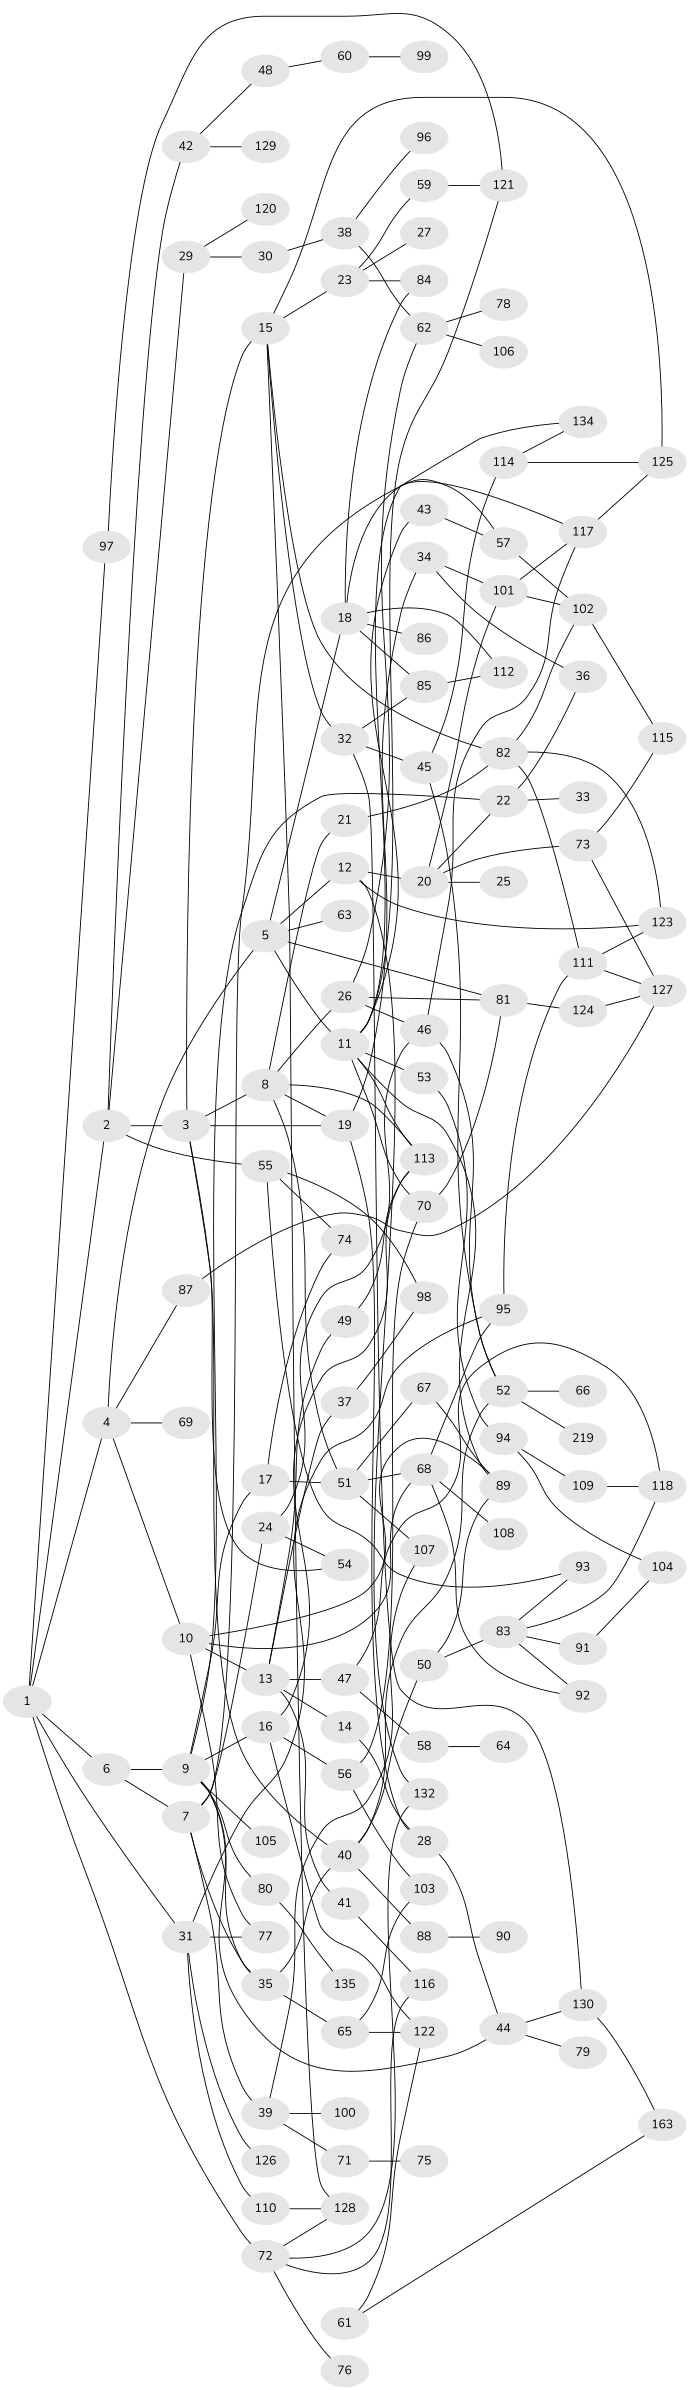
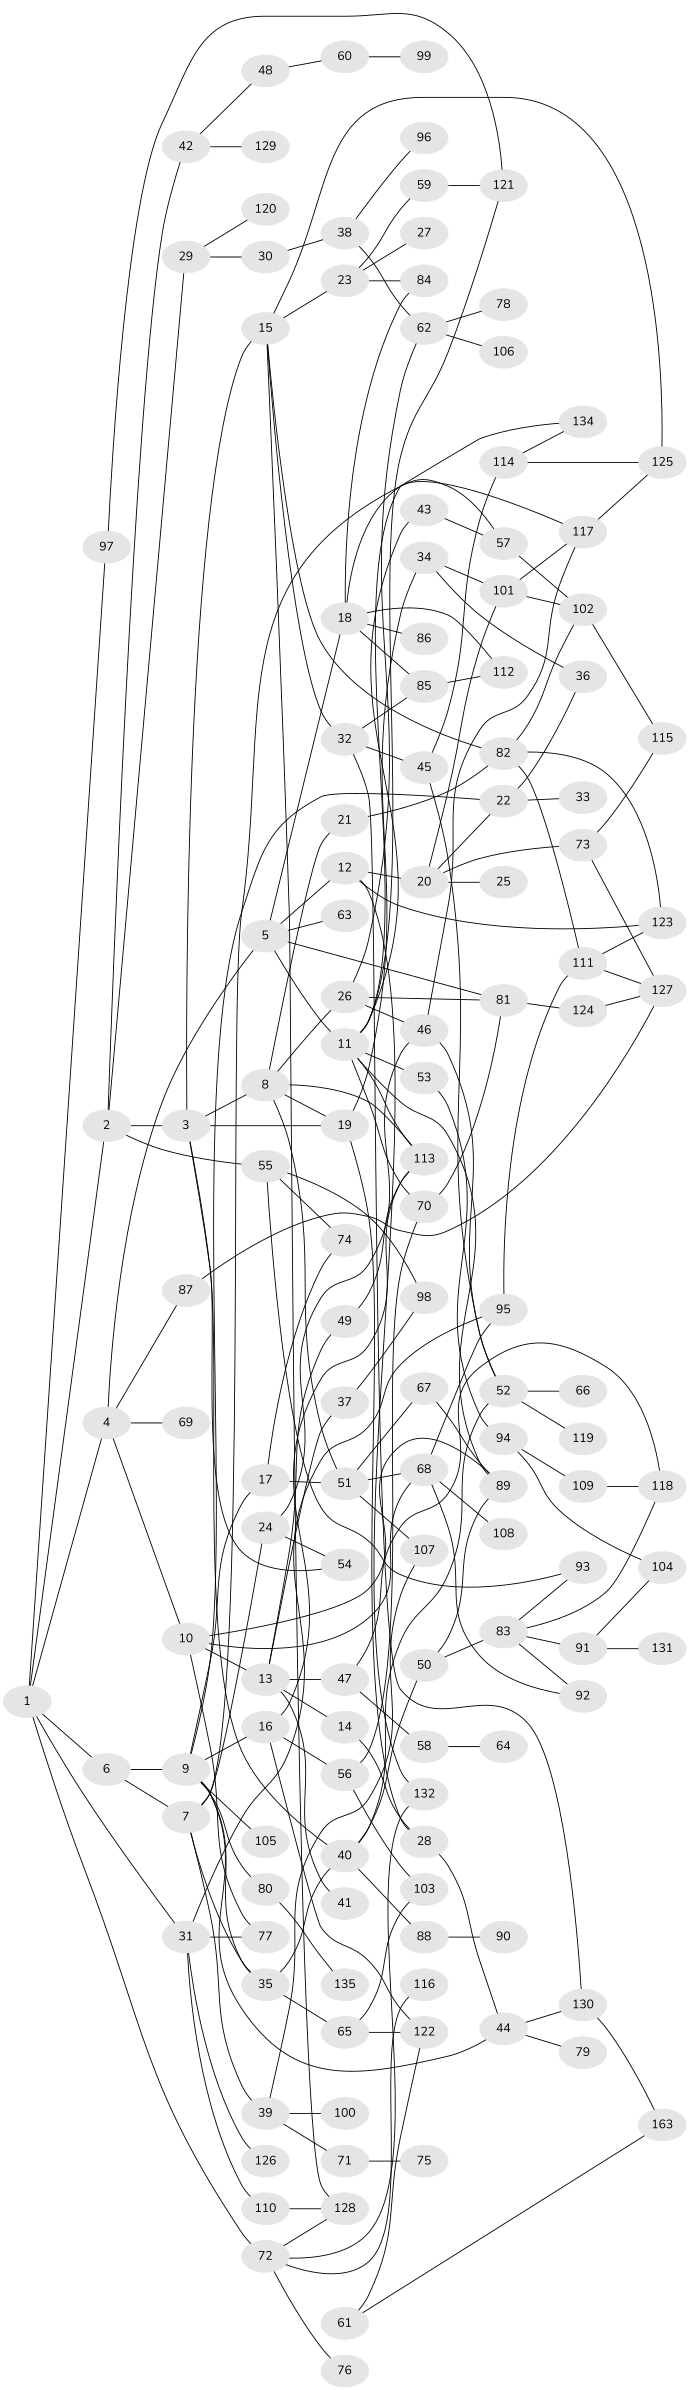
(583, 1439) -> (583, 1439)
none -> (662, 1649)
(382, 1942) -> none
